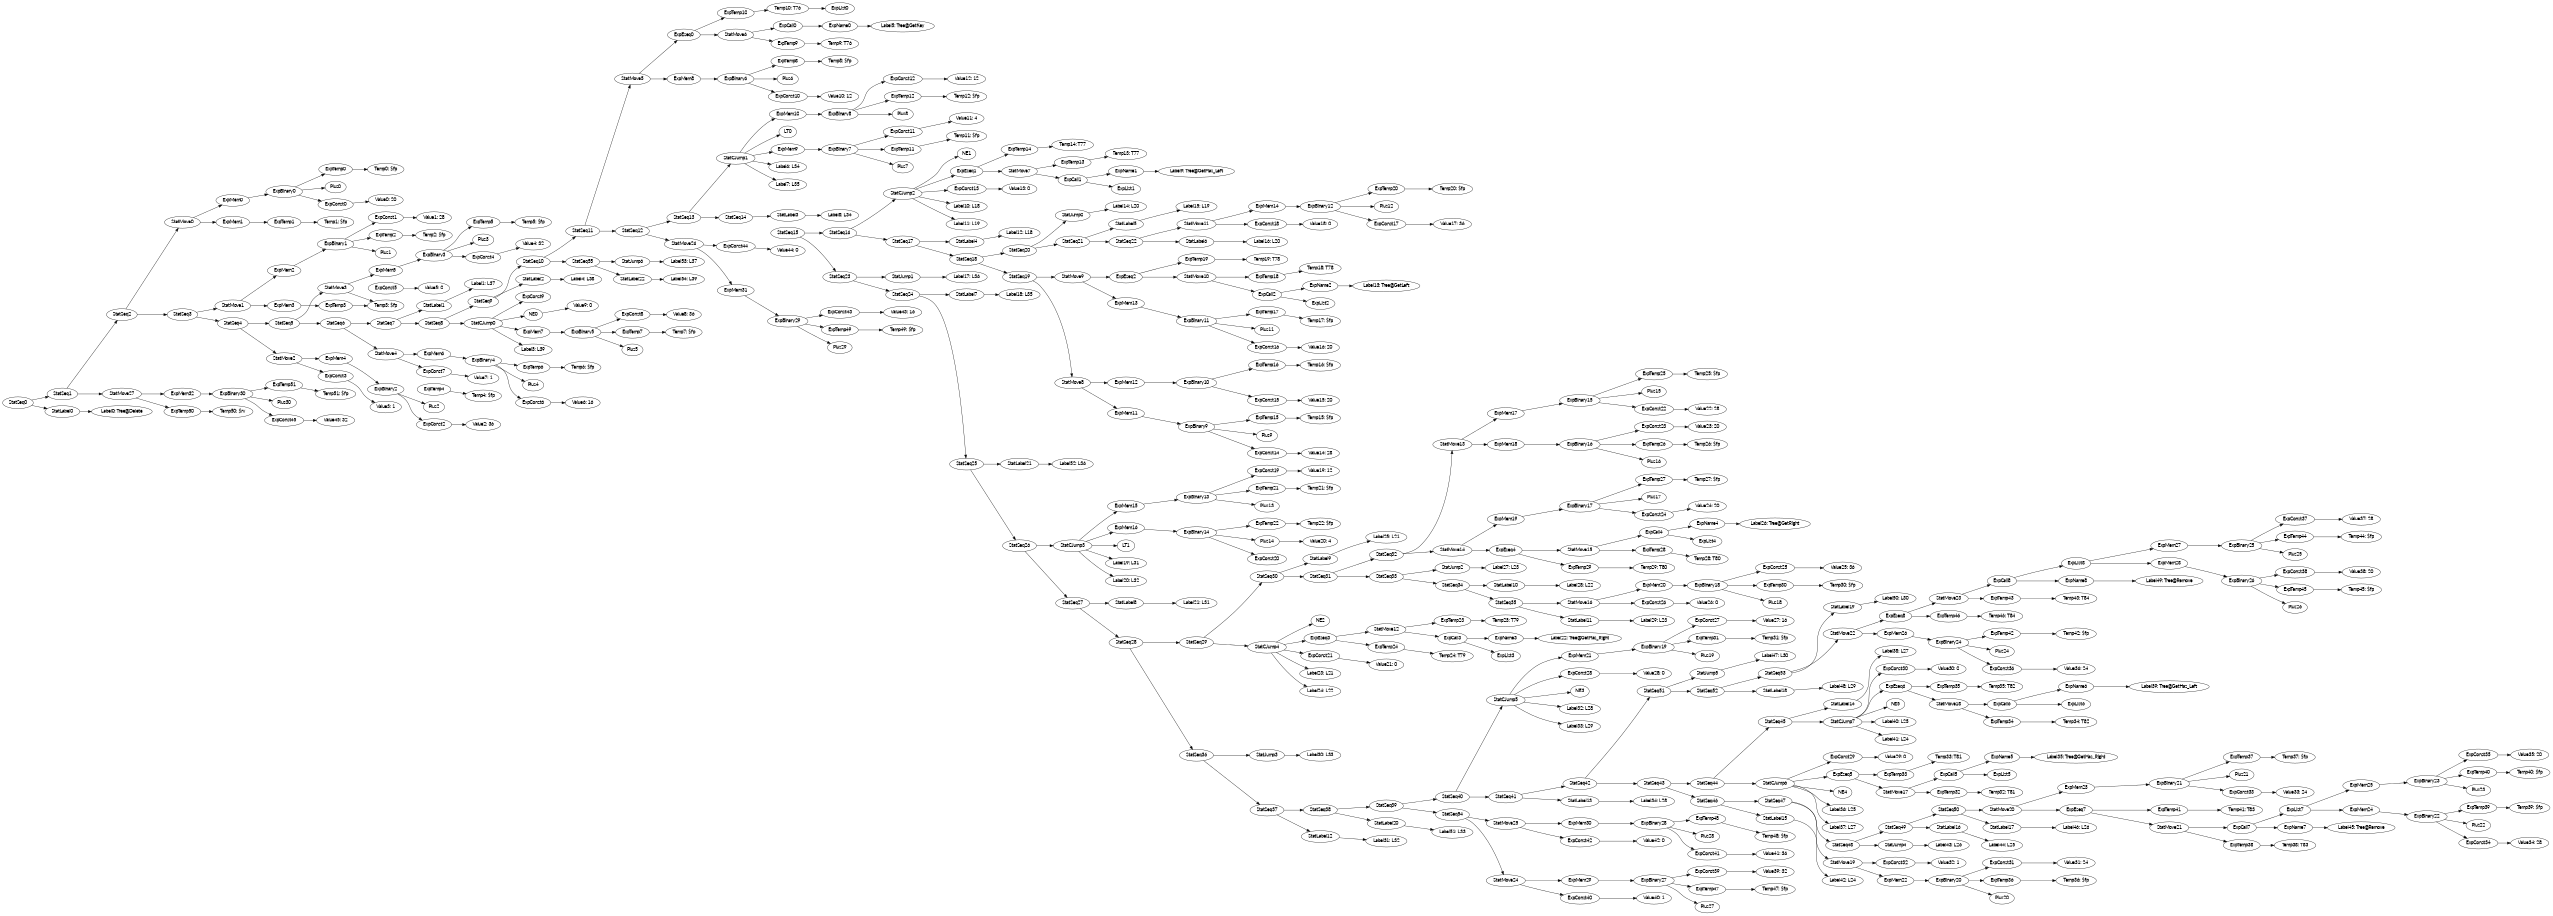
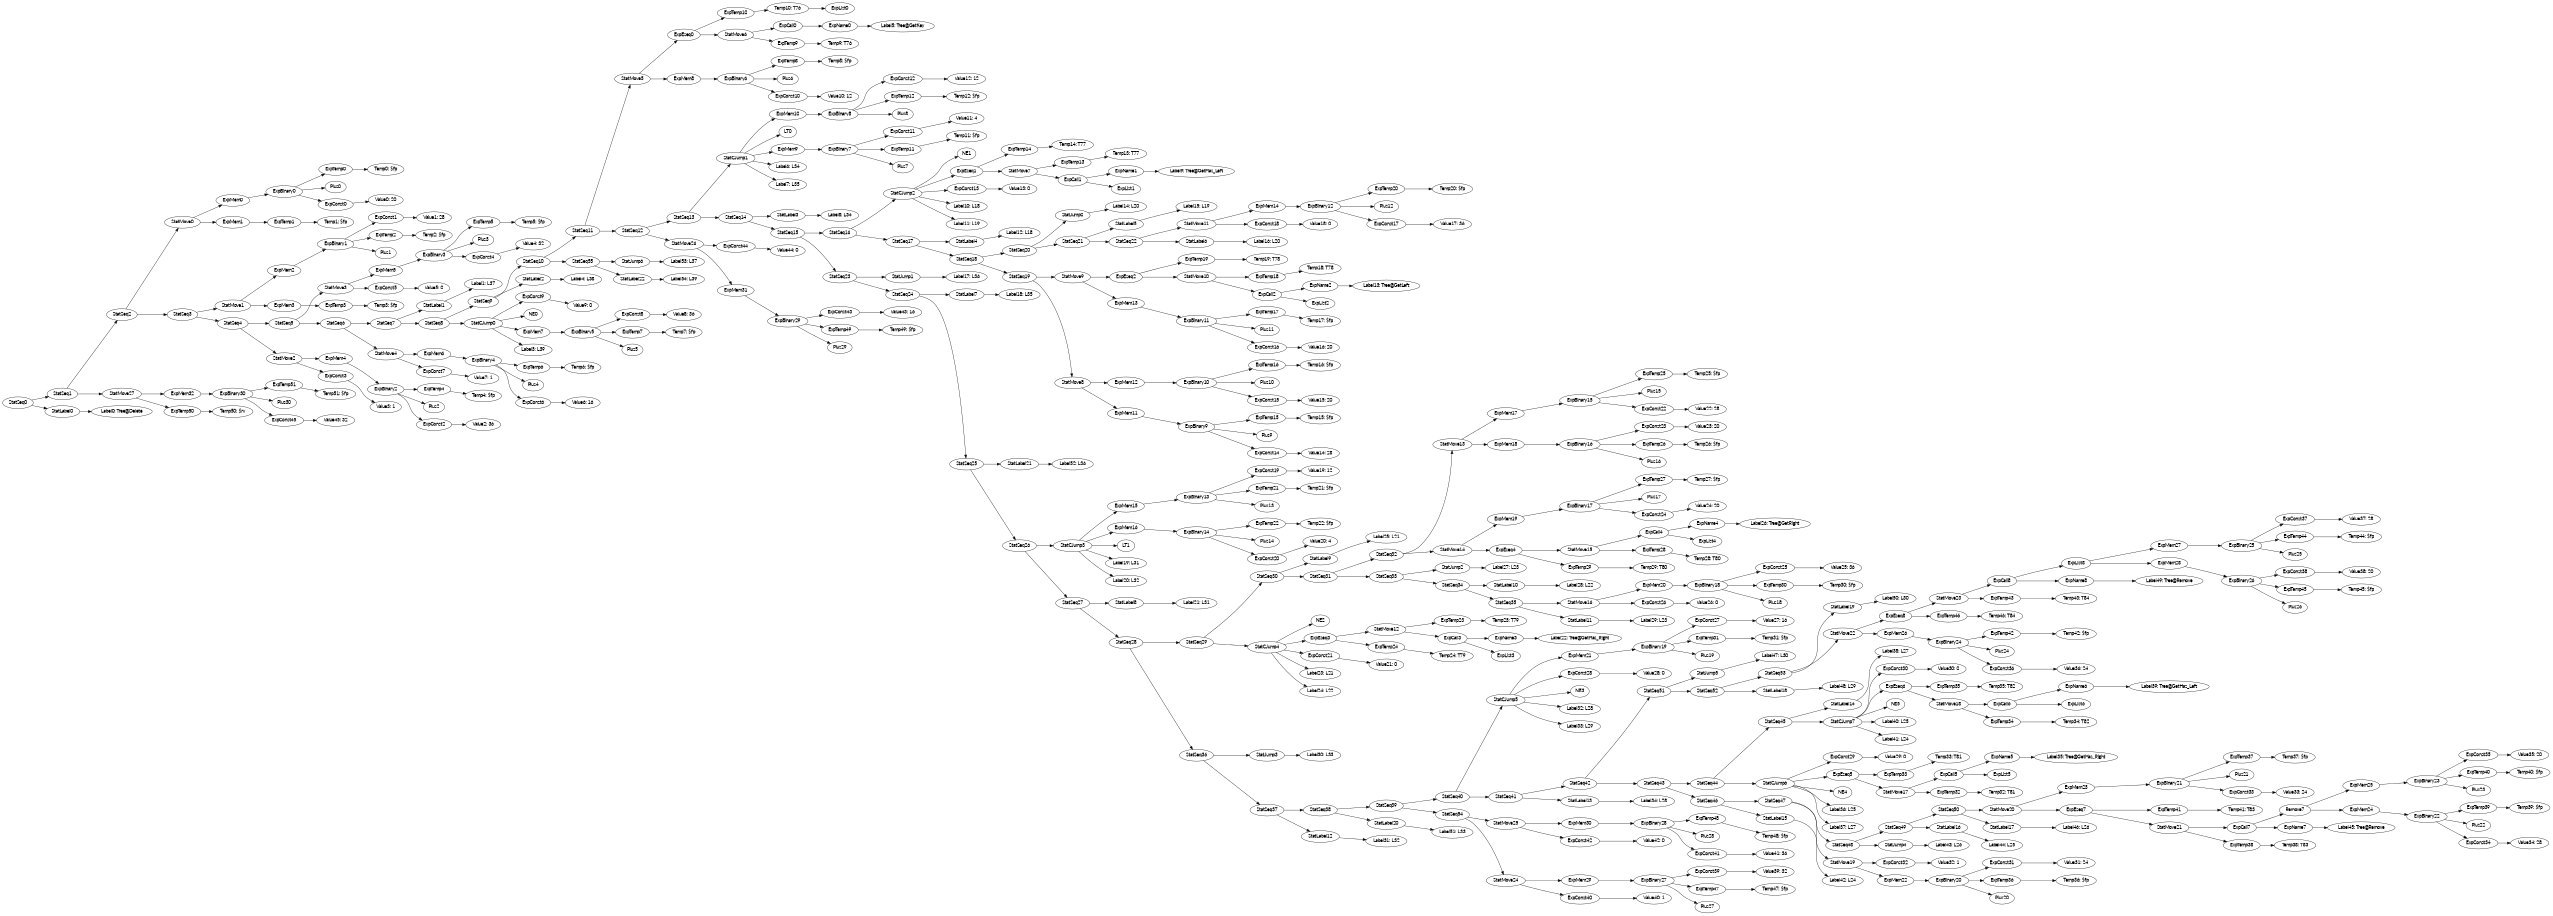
none -> (760, 225)
(359, 296) -> (359, 288)
(554, 311) -> (557, 301)
none -> (1267, 383)
none -> (409, 389)
(1289, 541) -> (1292, 551)
(2295, 810) -> (2295, 810)
